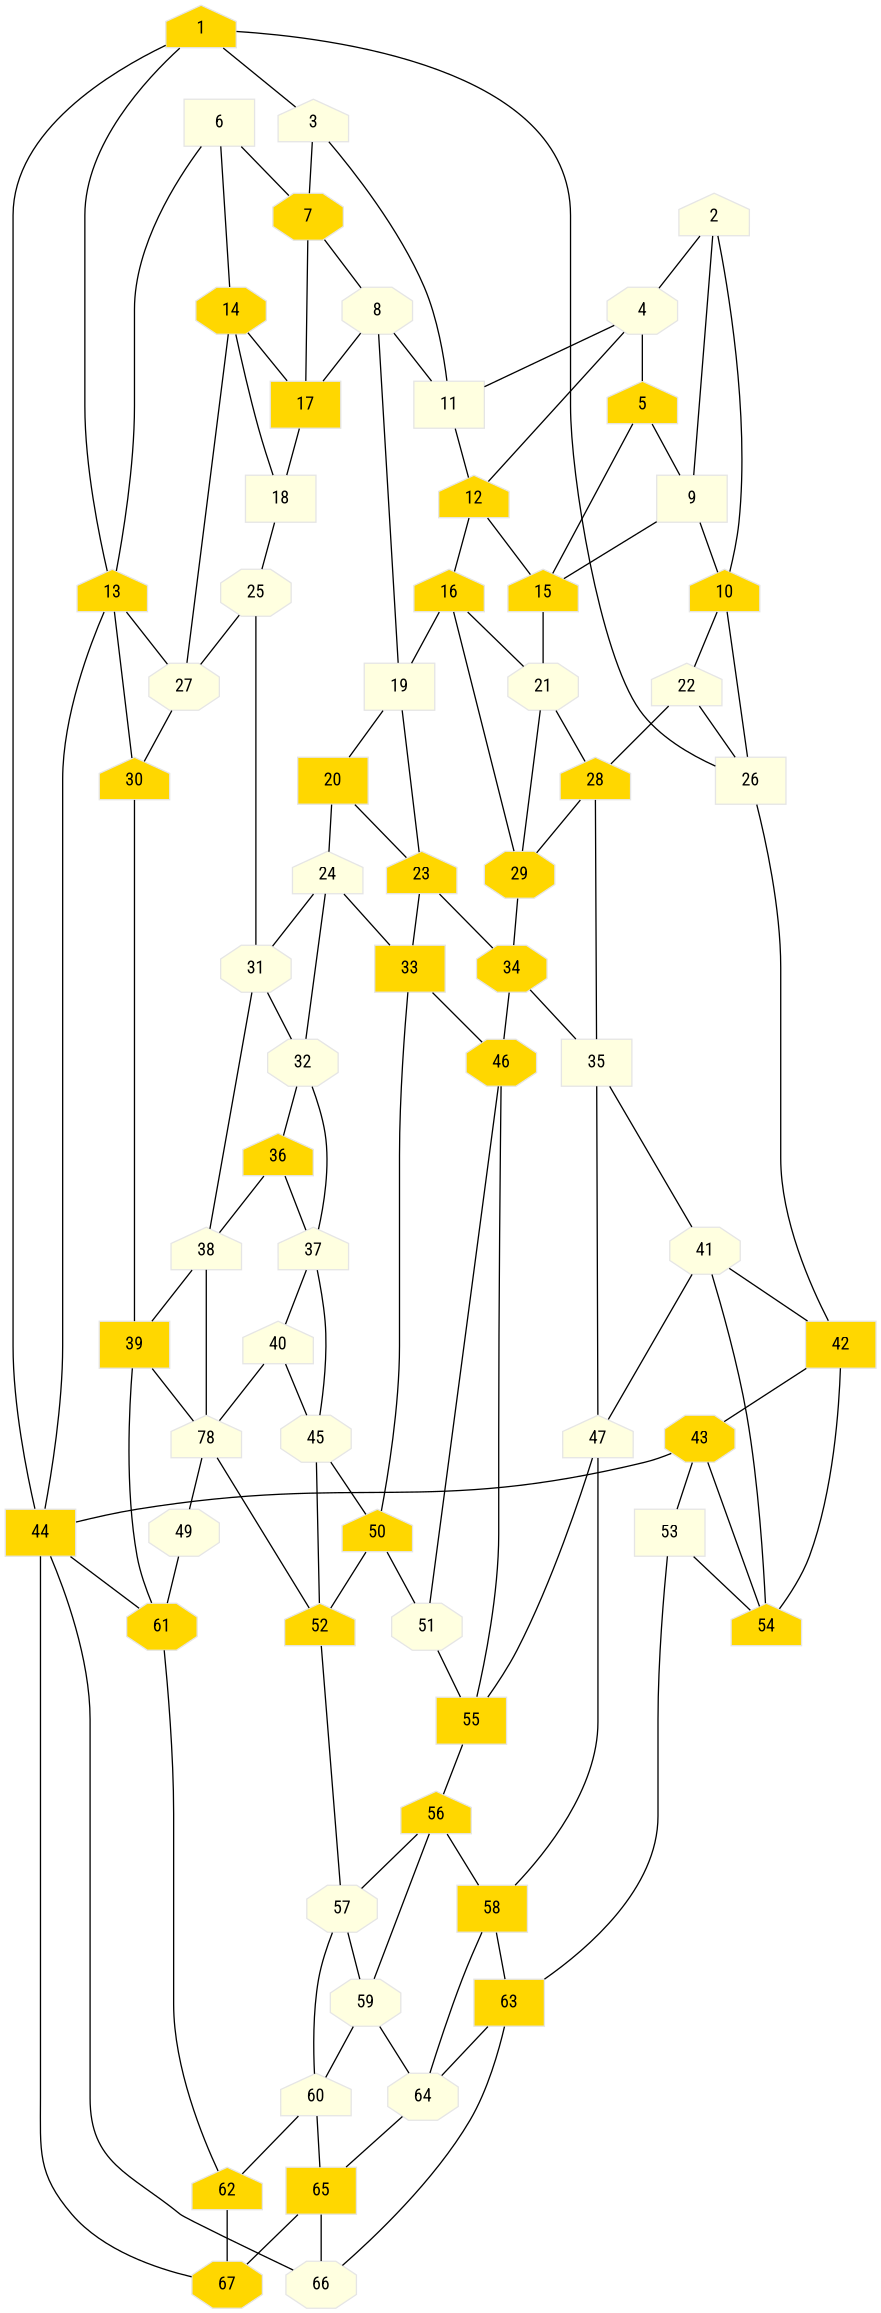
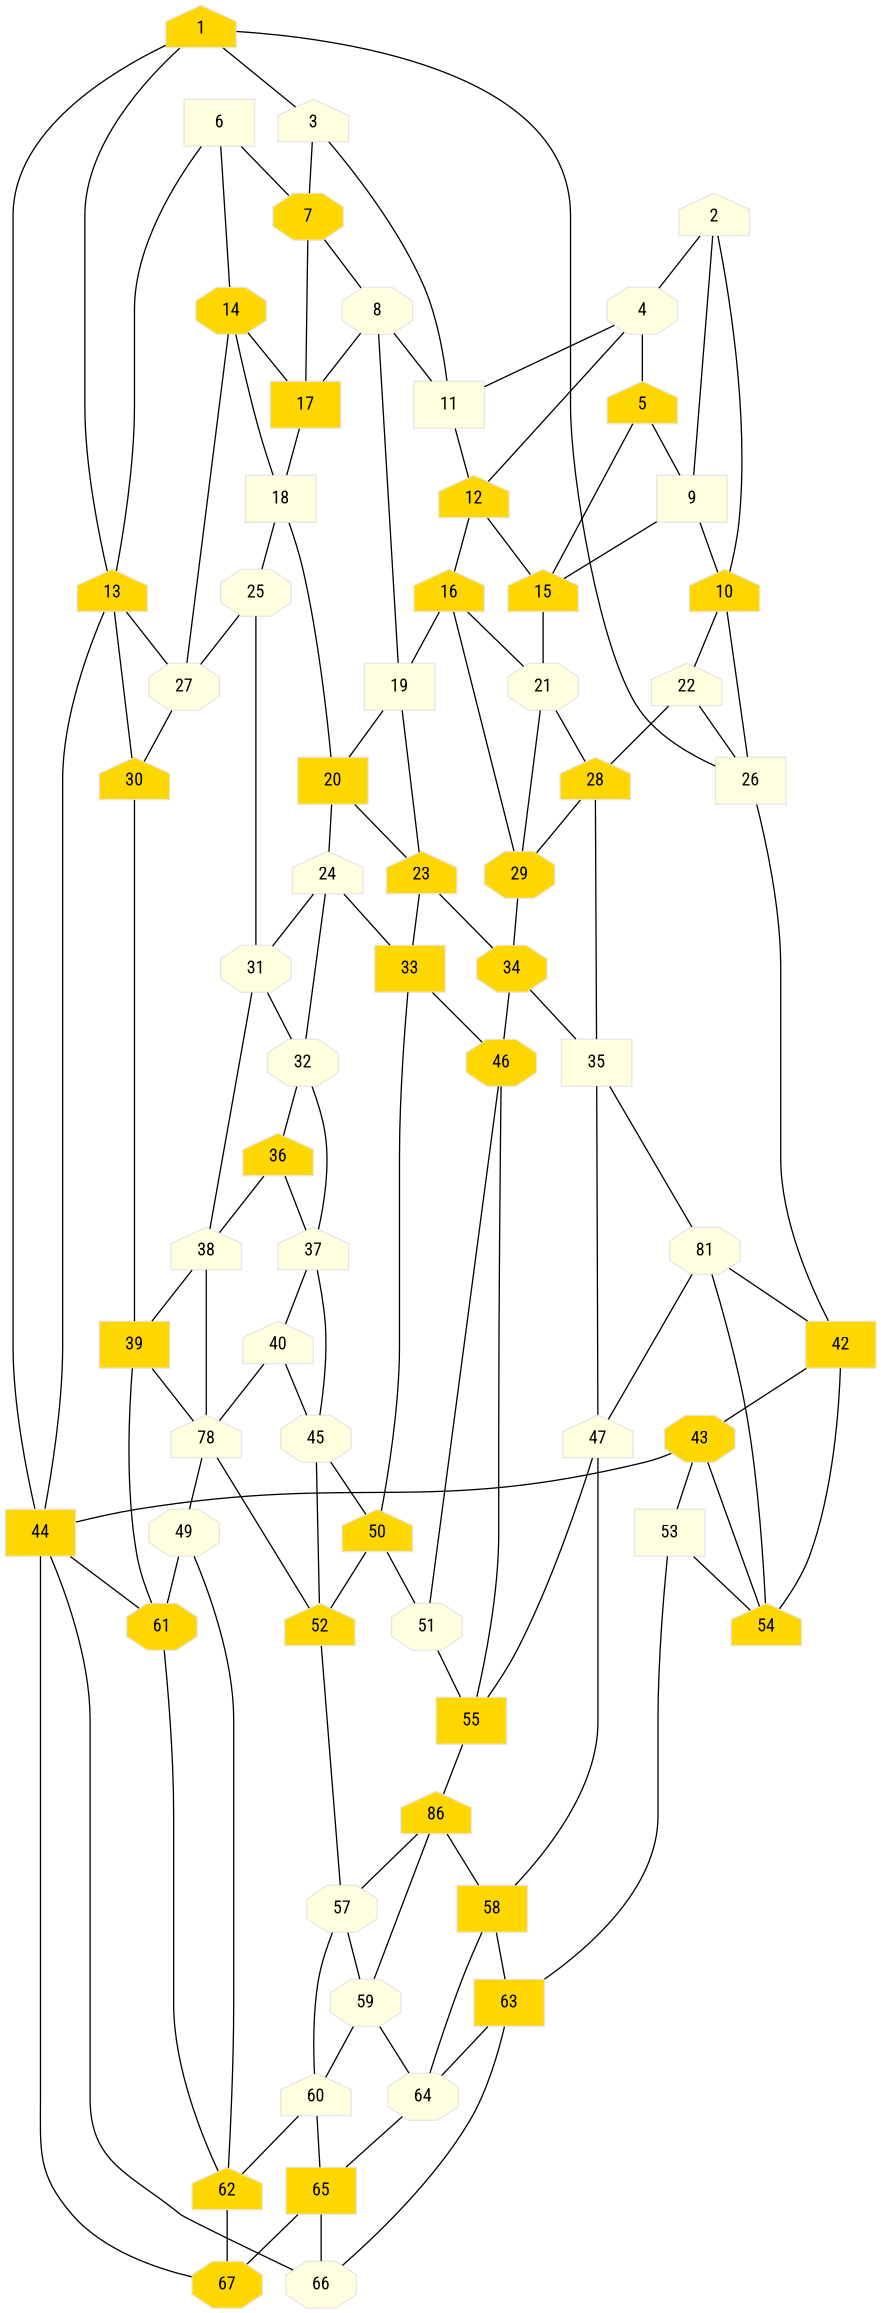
none -> (316, 639)
(705, 1251) -> (705, 1251)
(436, 1815) -> (436, 1815)
none -> (234, 1859)
